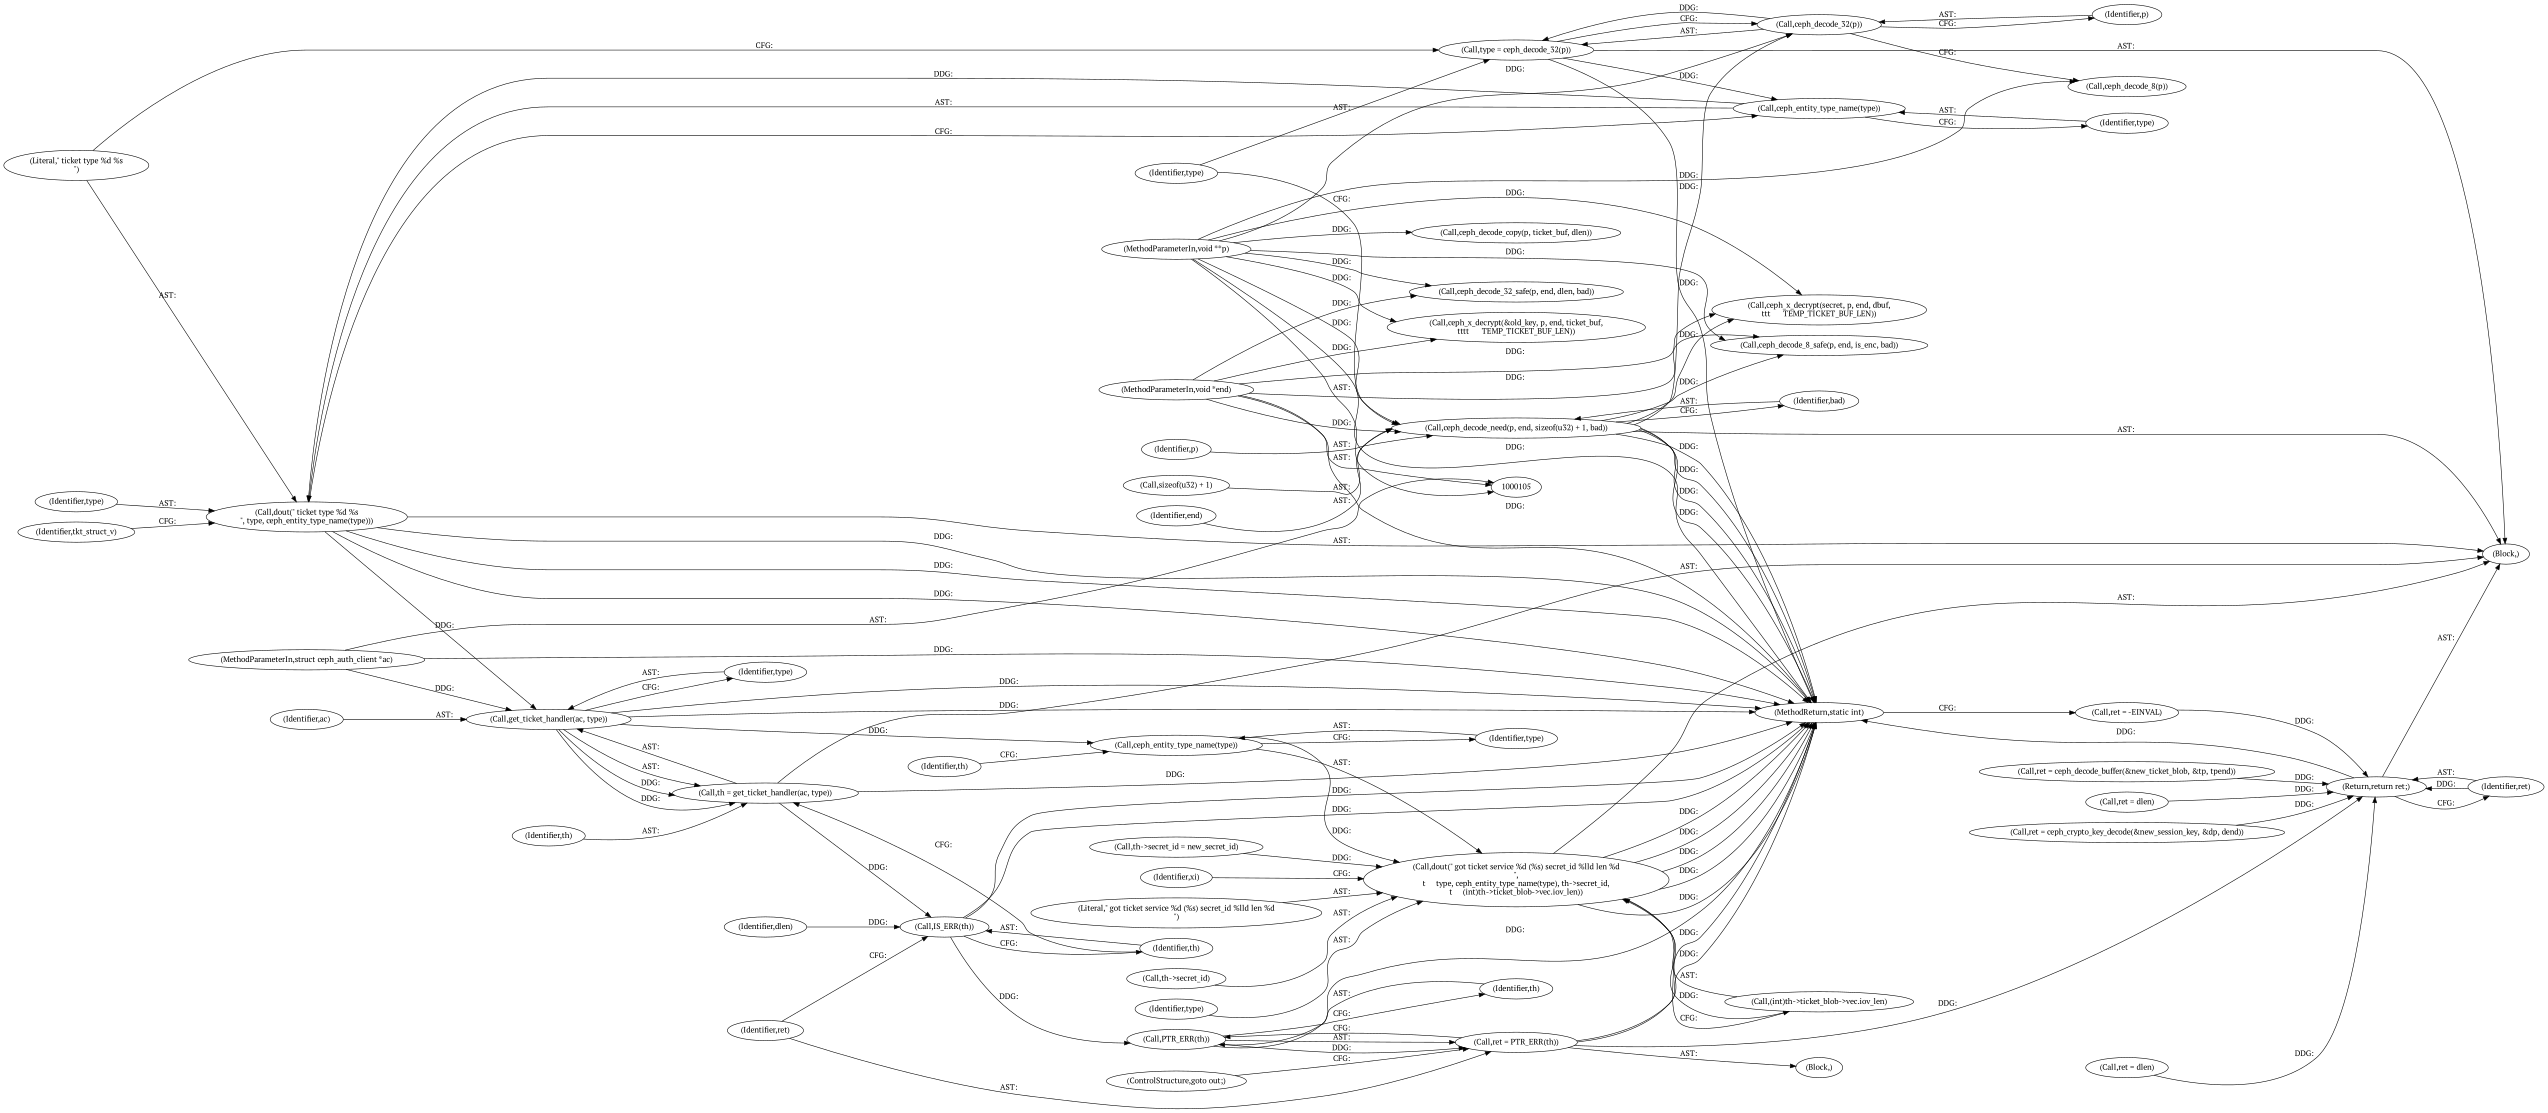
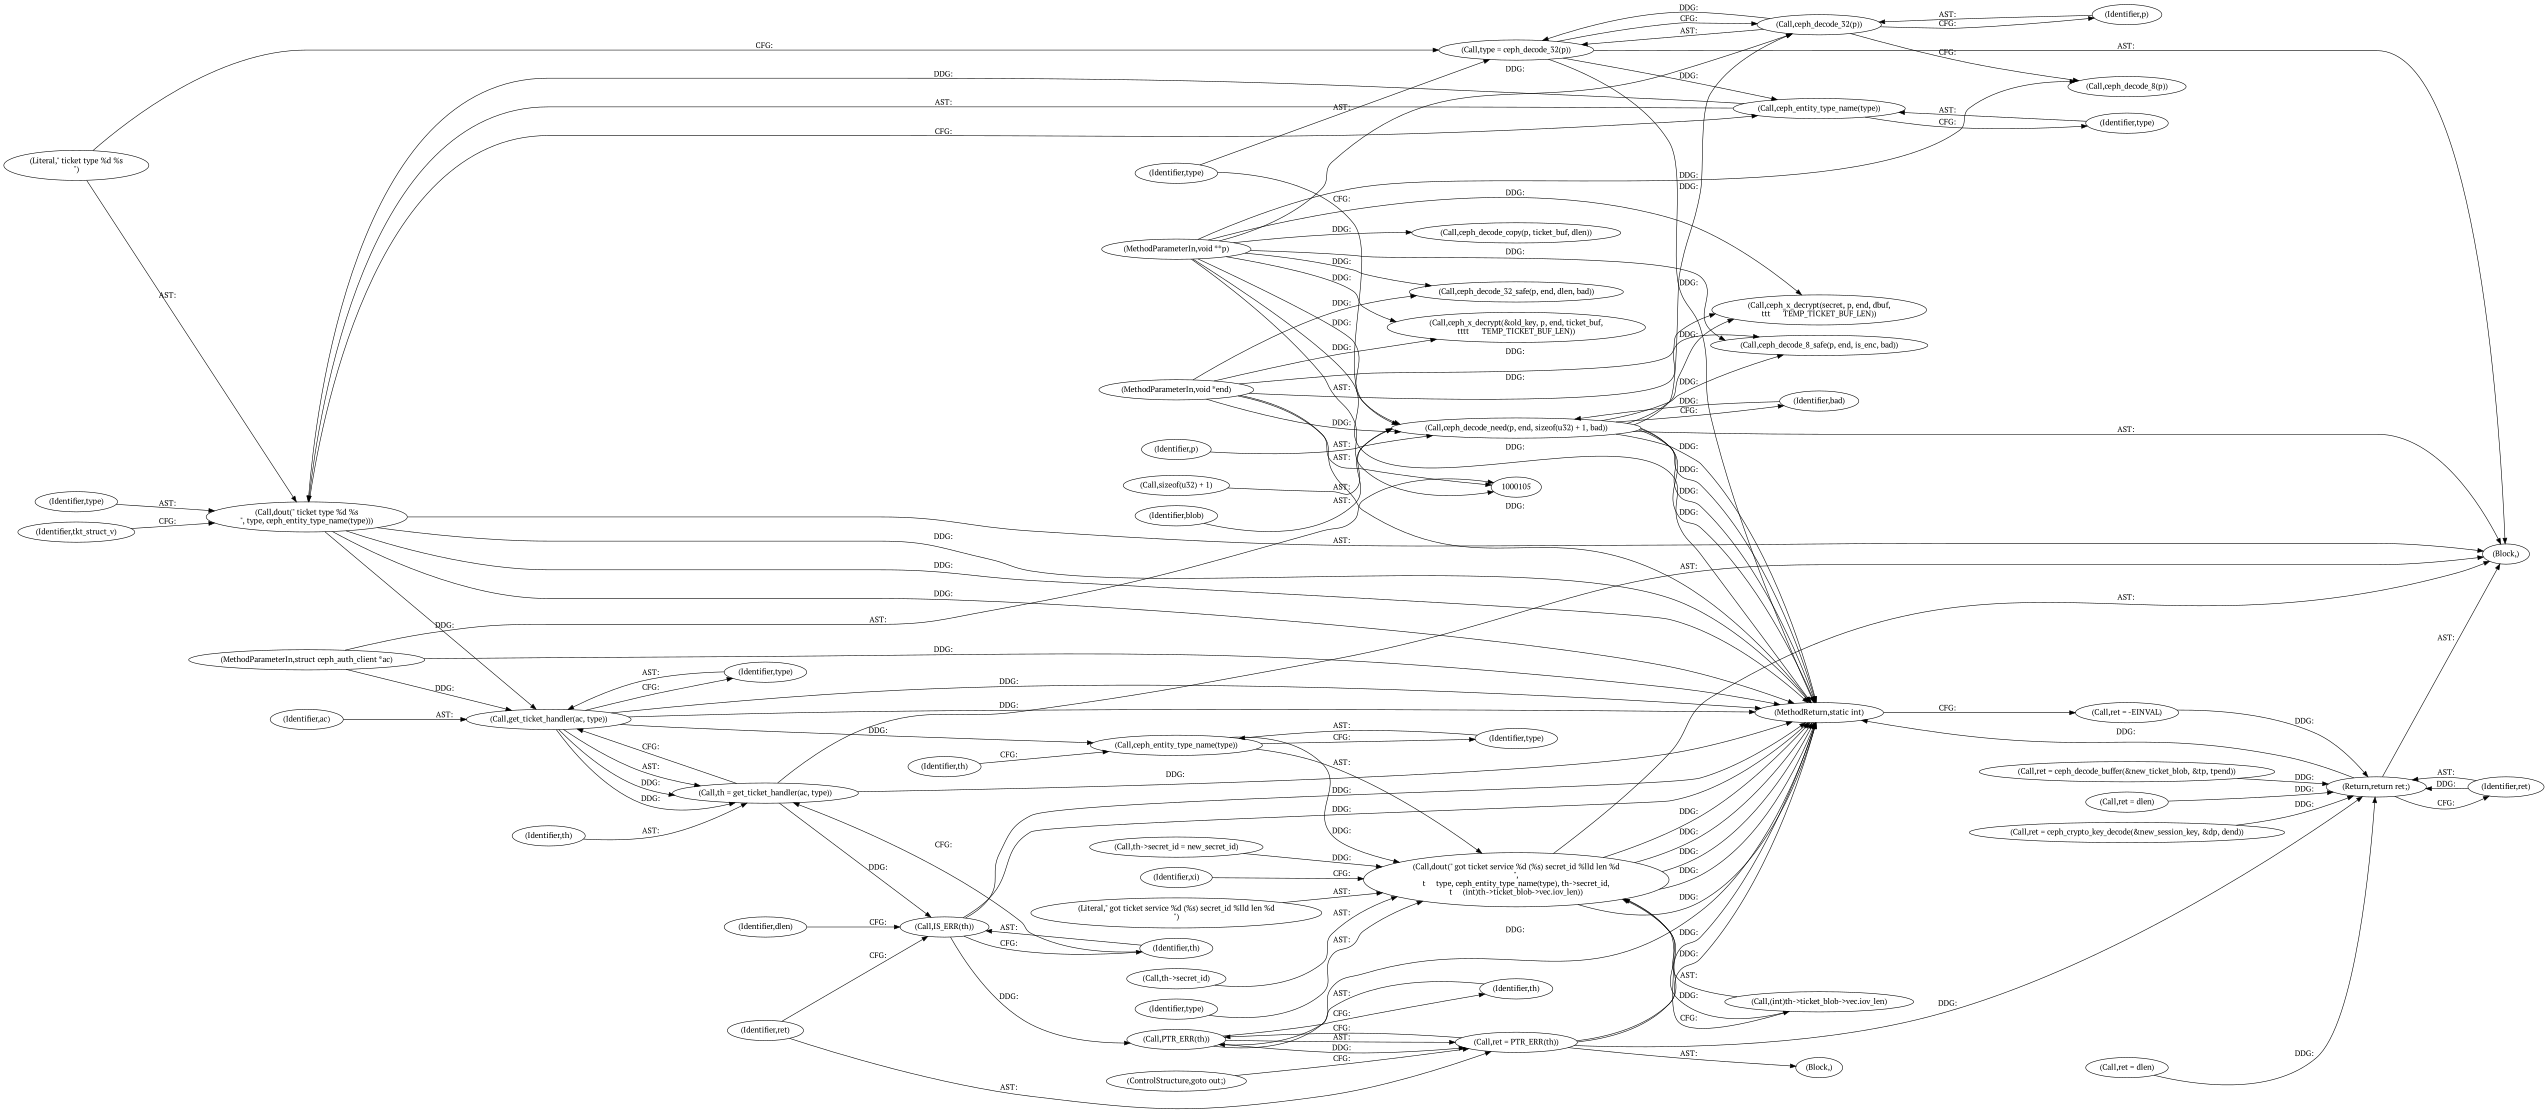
(1690, 401) -> (1690, 401)
(1176, 516) -> (1176, 516)
(652, 747) -> (652, 747)
(879, 923) -> (879, 923)
